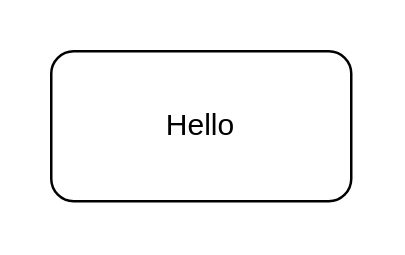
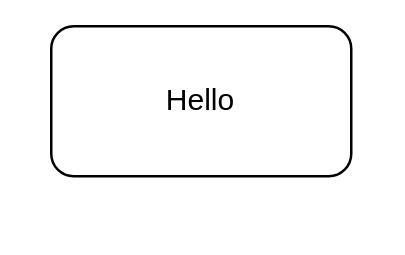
(201, 126) -> (201, 101)
